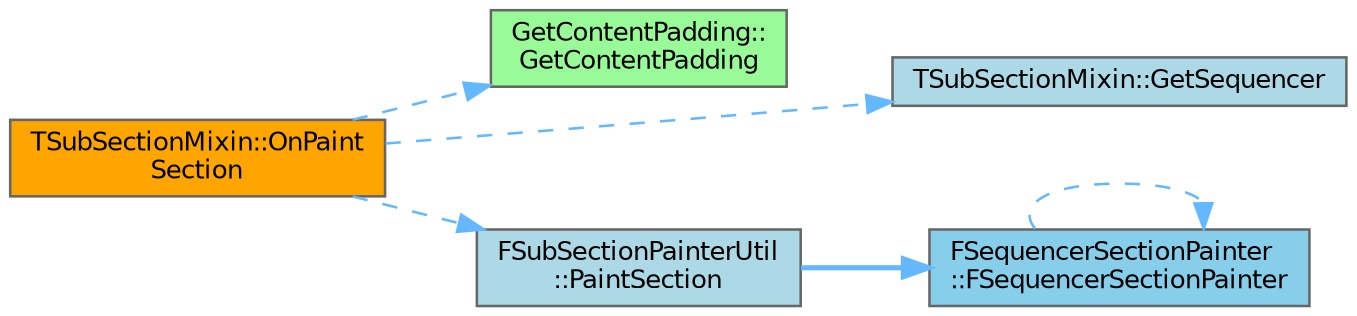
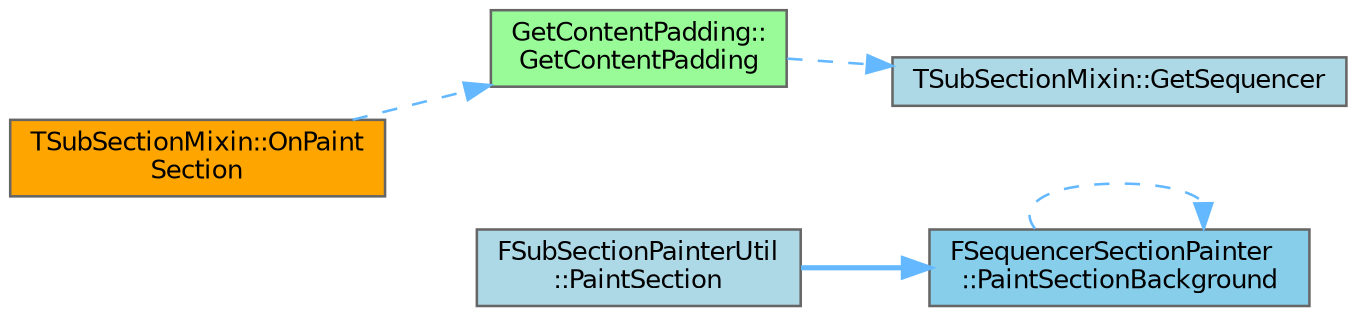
(626, 124) -> (827, 61)
(406, 210) -> none
(1119, 268) -> (1119, 268)
